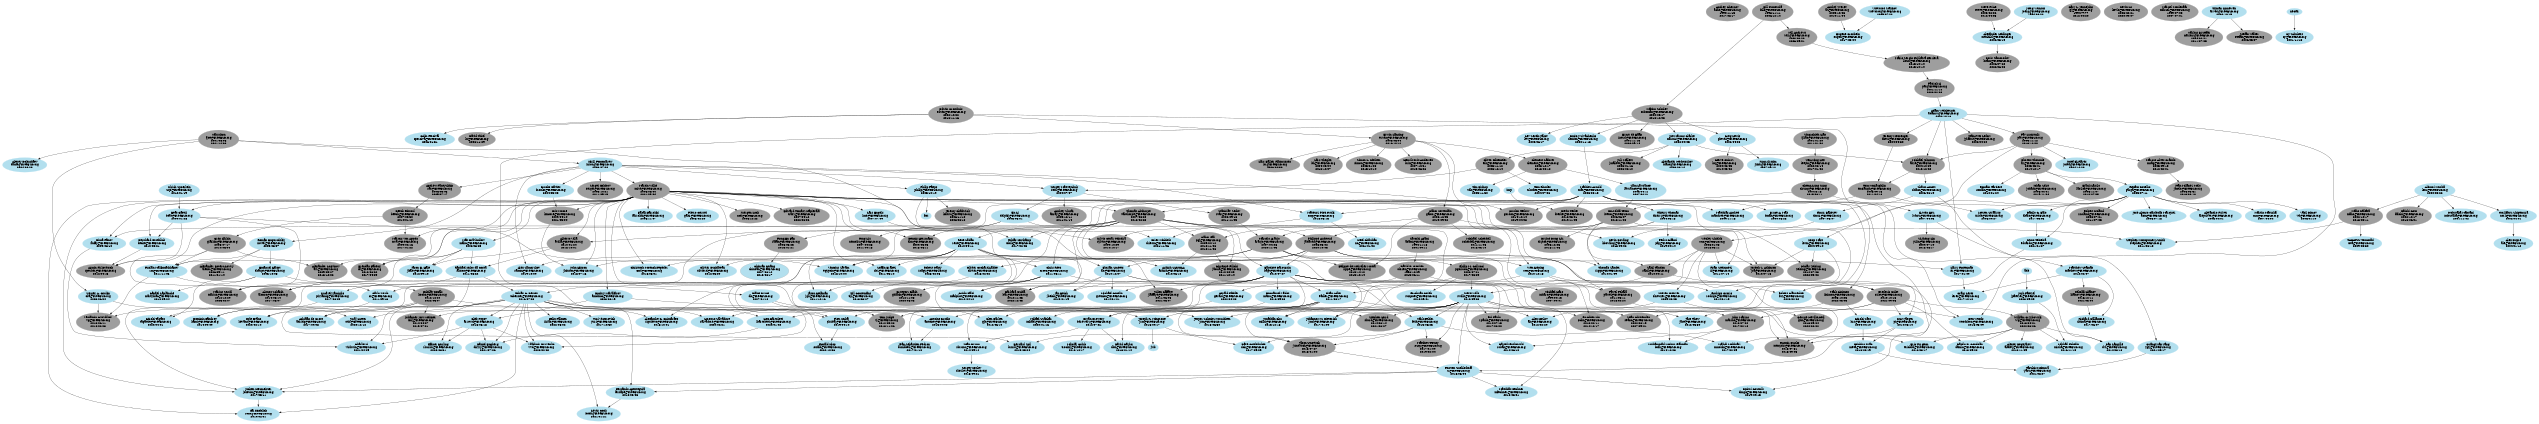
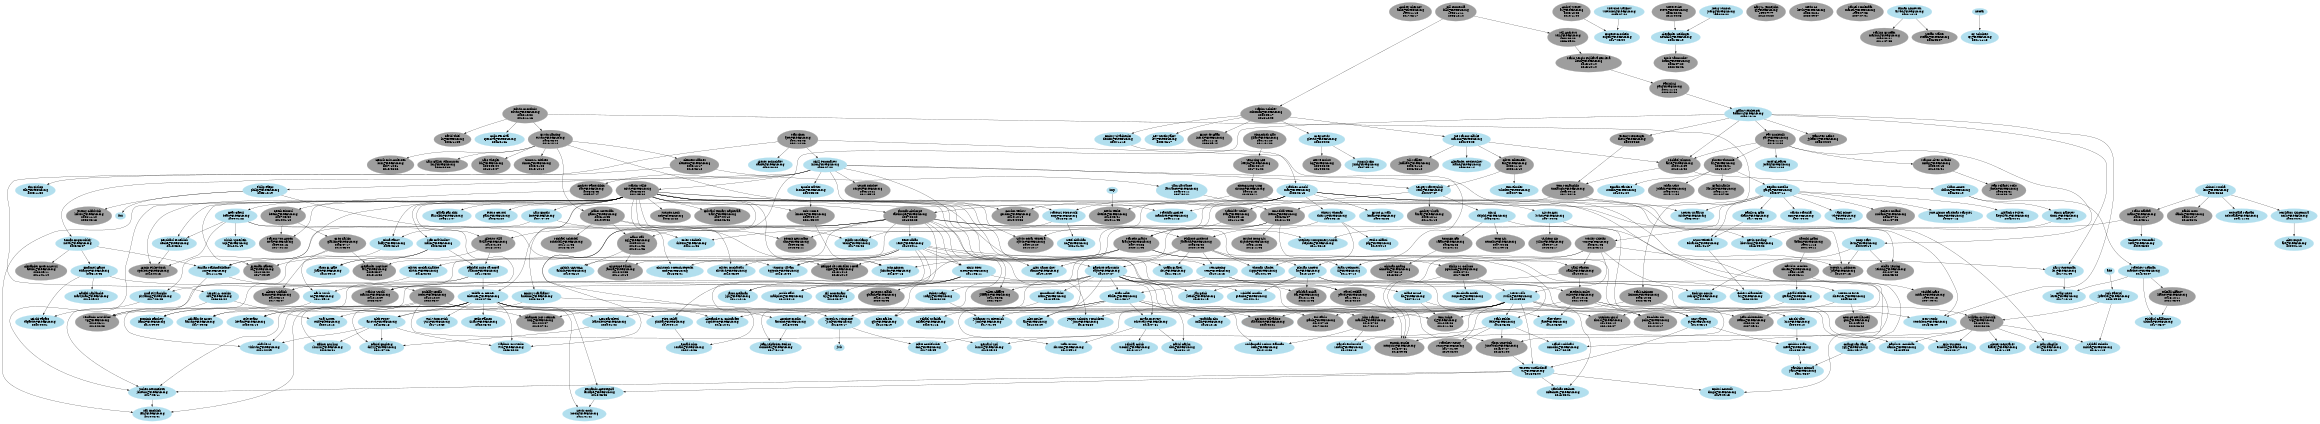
(179, 203) -> (236, 229)
none -> (334, 229)
(1161, 257) -> (956, 306)
(765, 271) -> (1395, 271)
(1340, 309) -> (1559, 309)
(717, 322) -> (1268, 322)
(972, 371) -> none
(258, 414) -> (152, 414)
